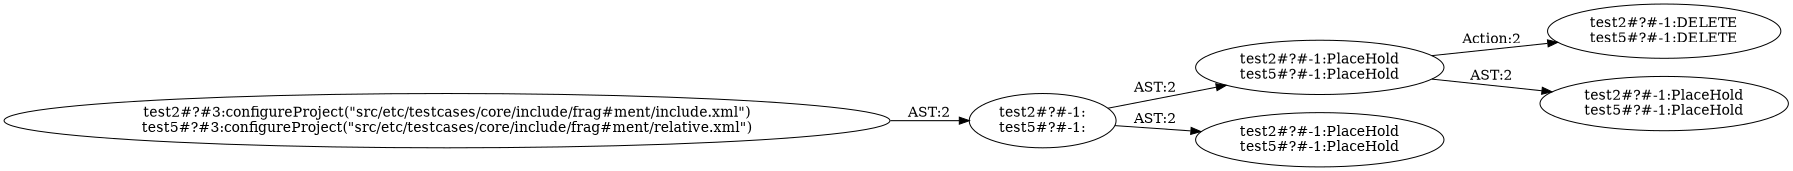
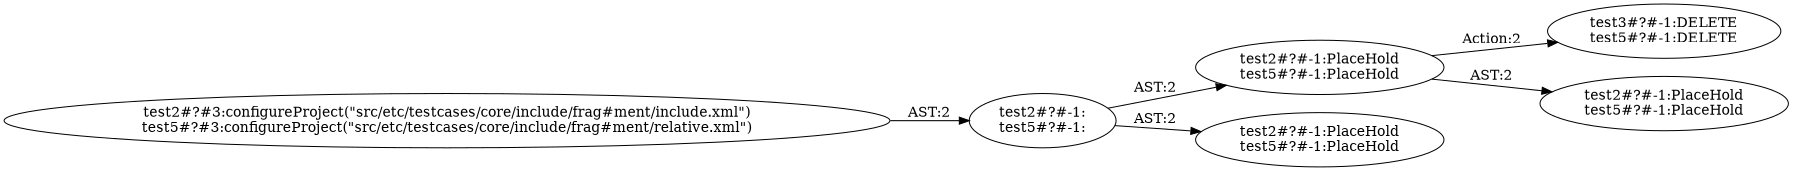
(1664, 31) -> (1664, 31)
